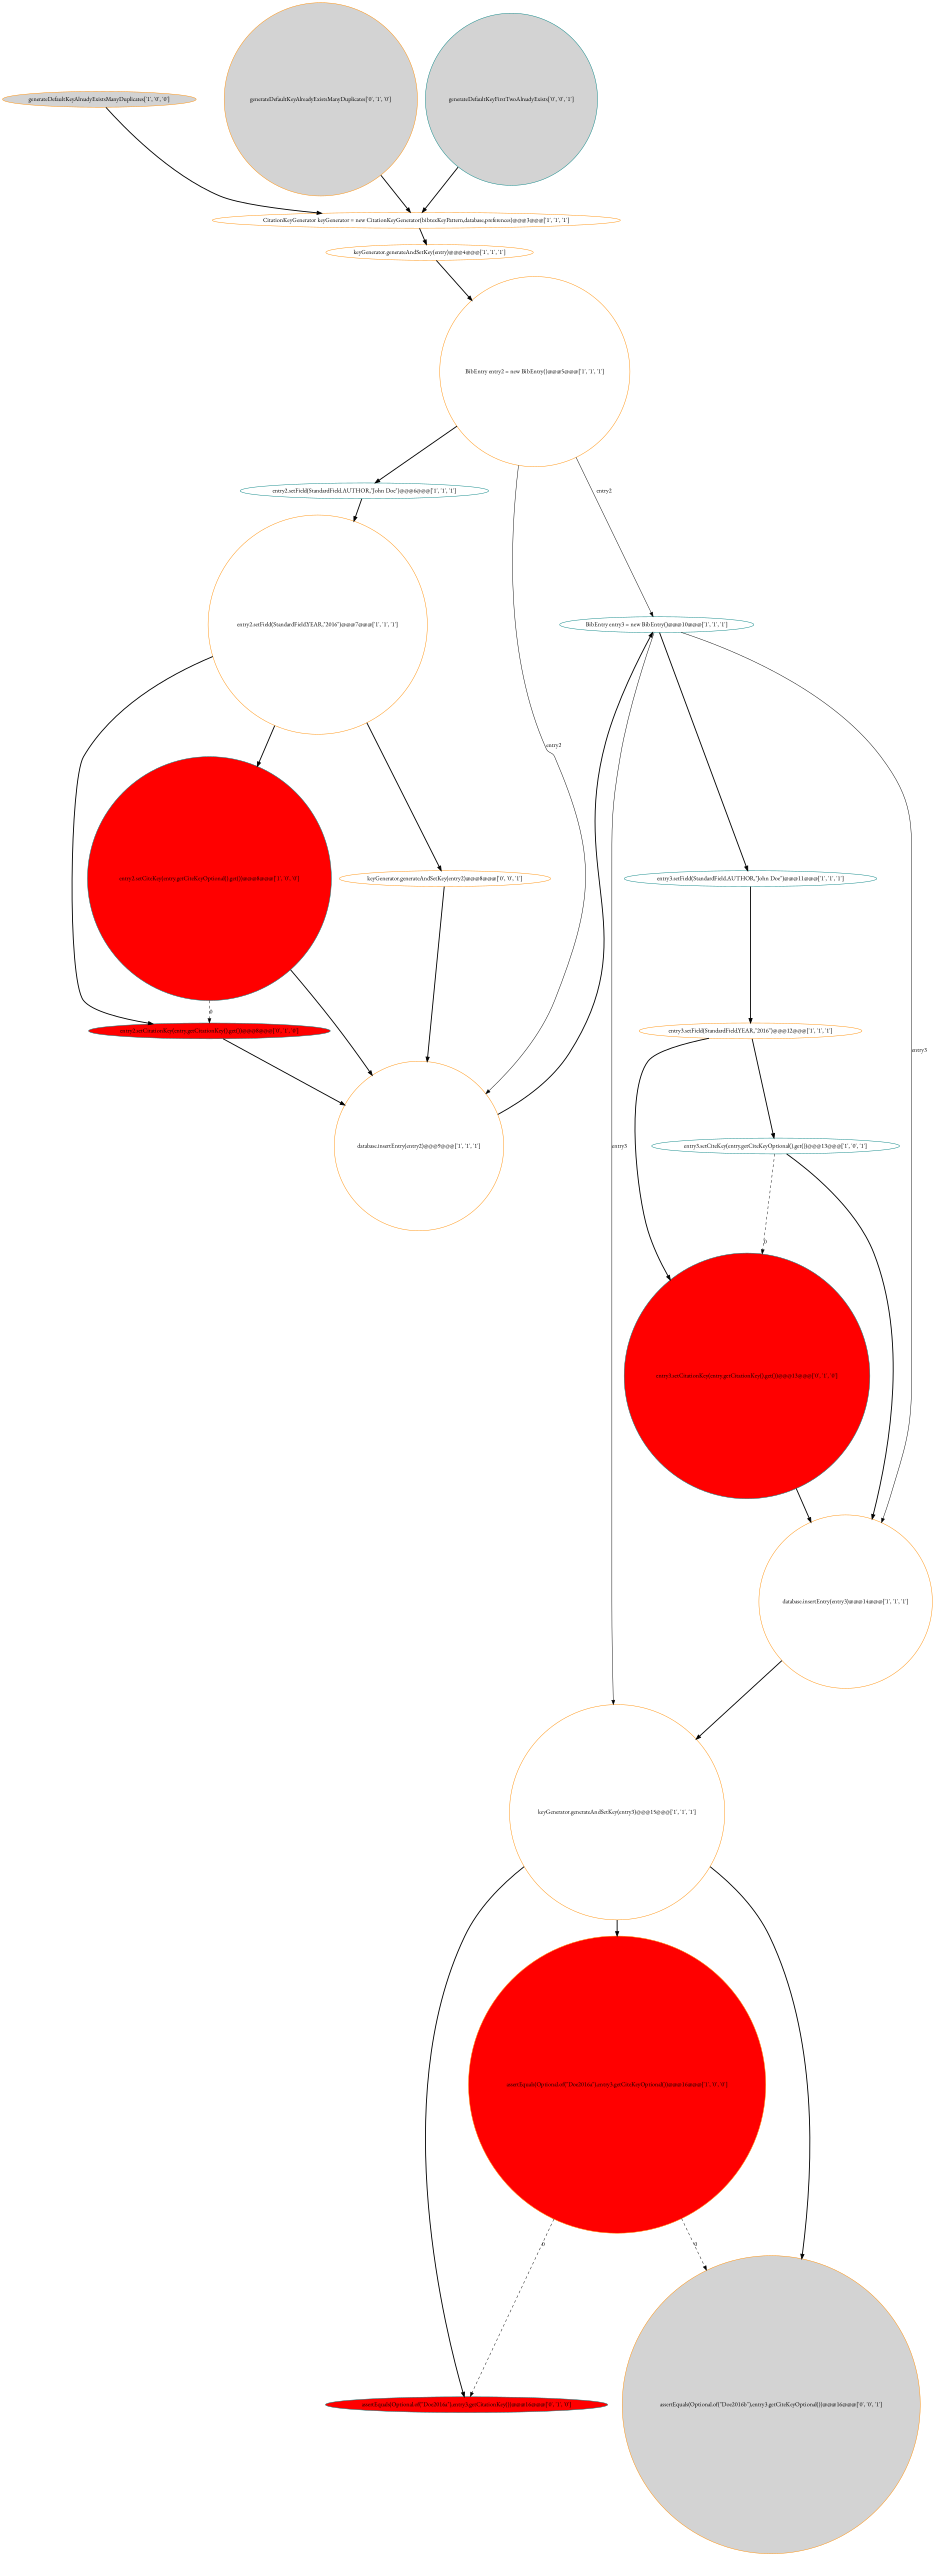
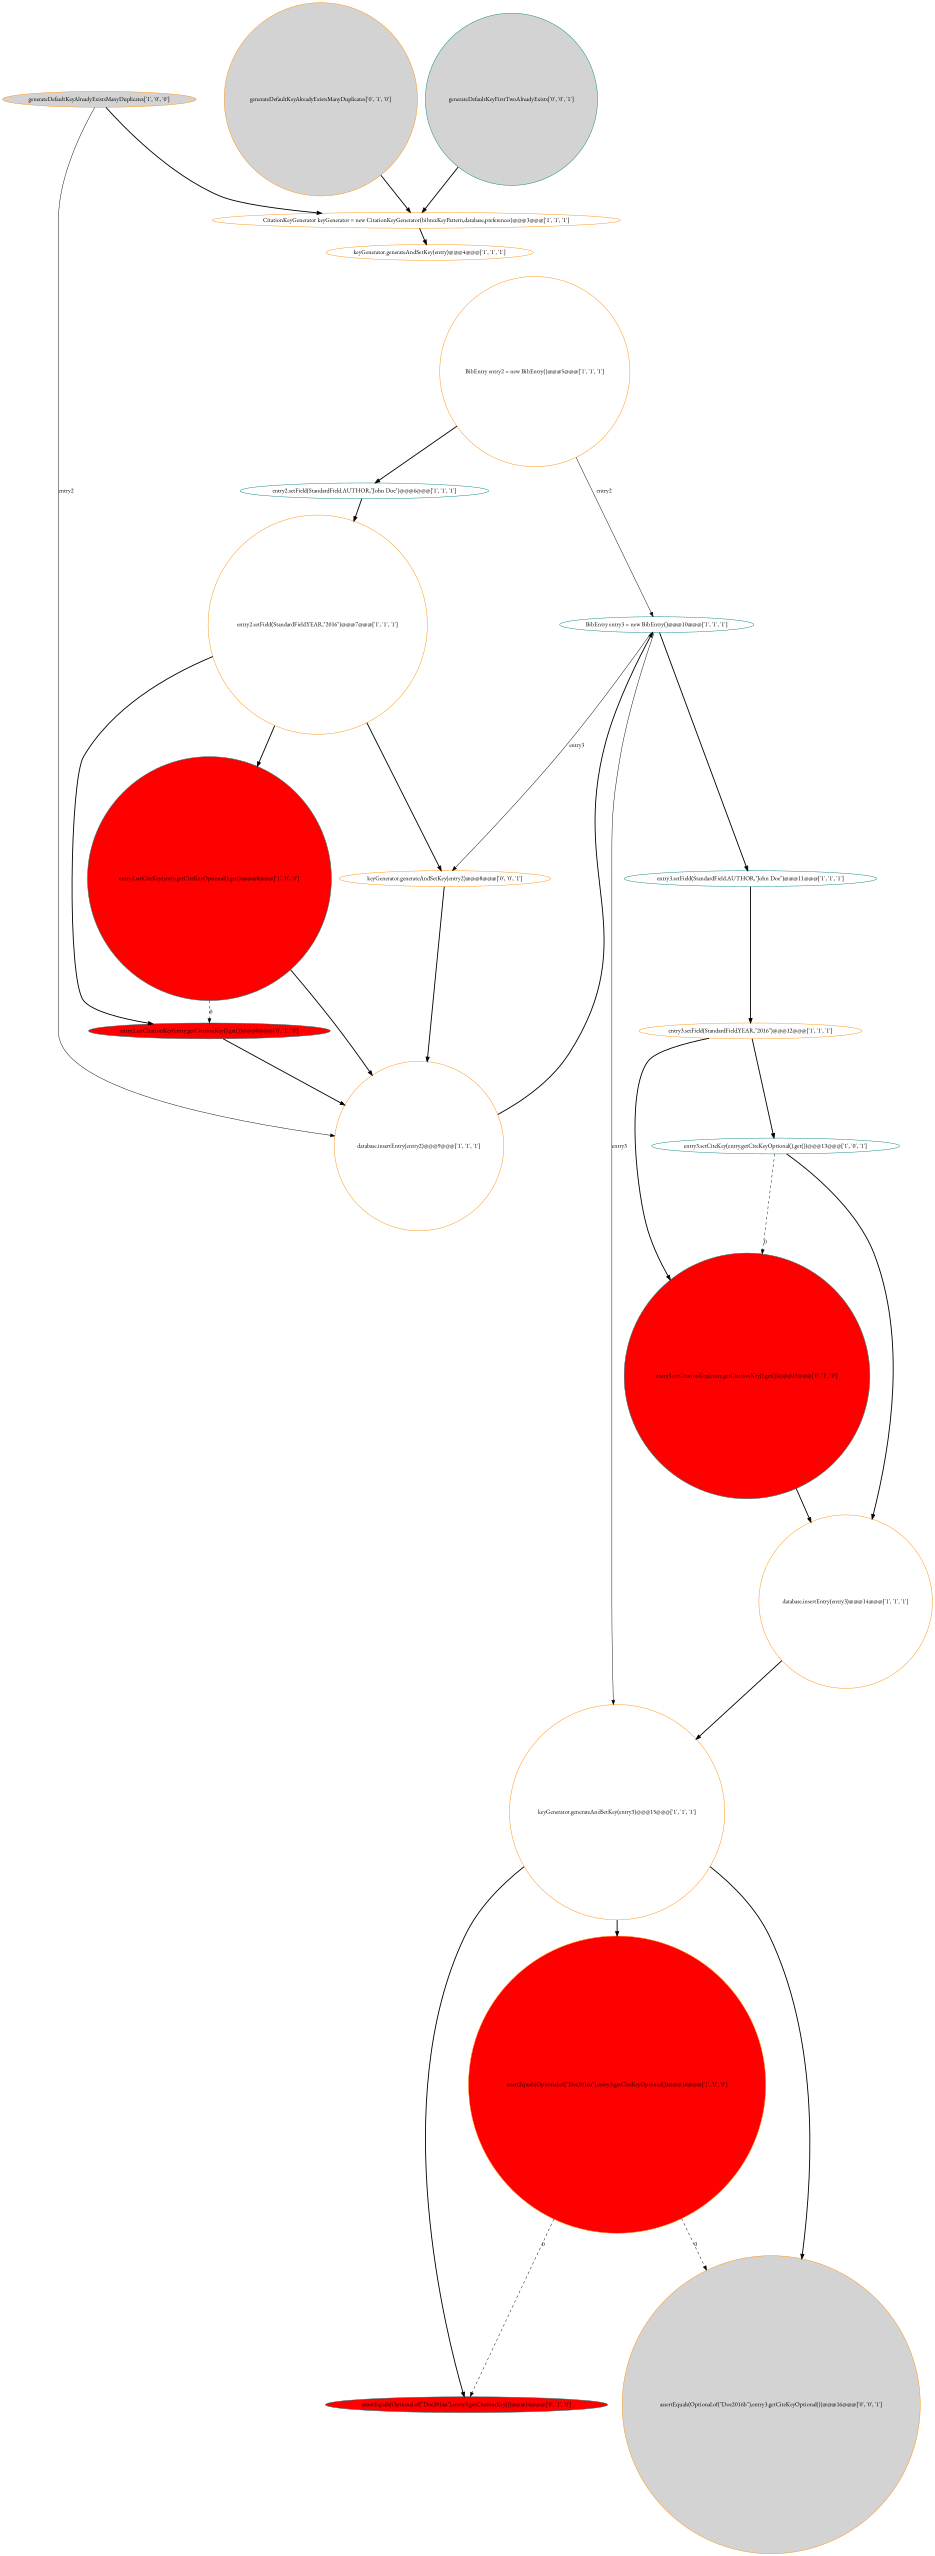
(453, 279) -> none
(567, 787) -> (58, 717)
(912, 1017) -> (559, 754)
